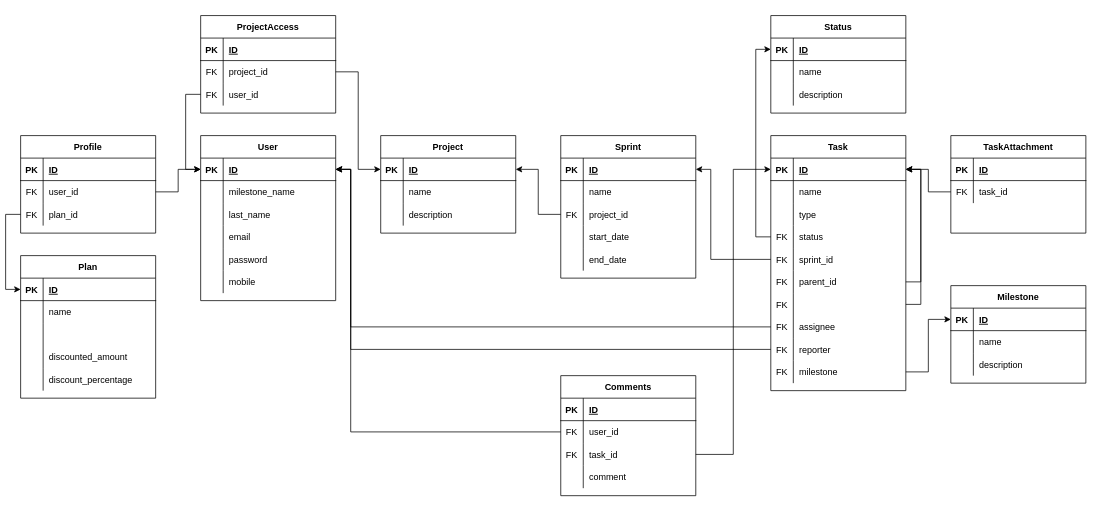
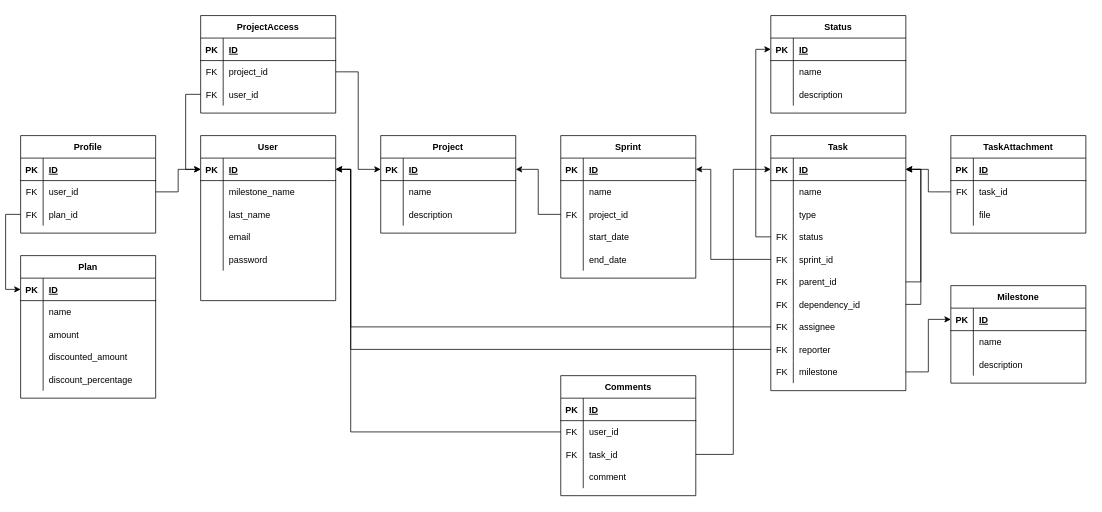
none -> (1029, 214)
(279, 282) -> none
none -> (849, 304)
none -> (99, 334)
